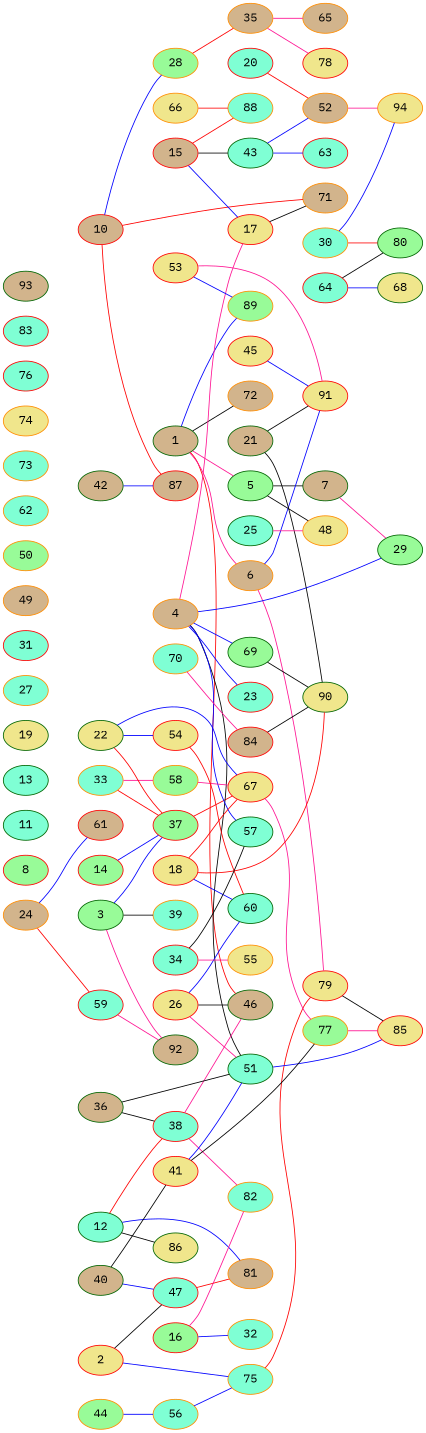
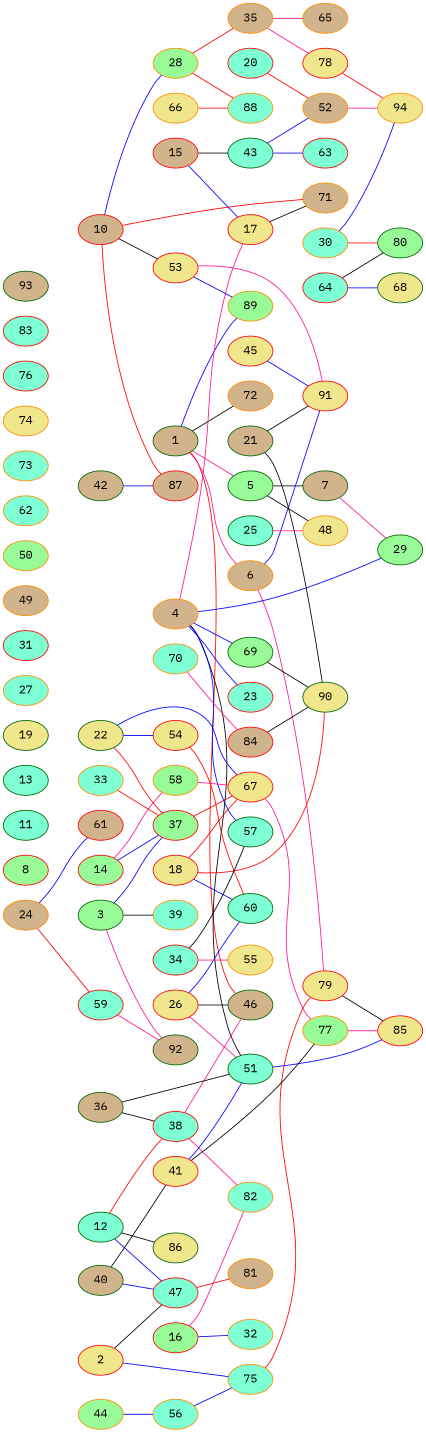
none -> (363, 86)
(213, 131) -> (213, 86)
none -> (138, 249)
(132, 780) -> (138, 825)
(188, 1222) -> (138, 1260)
